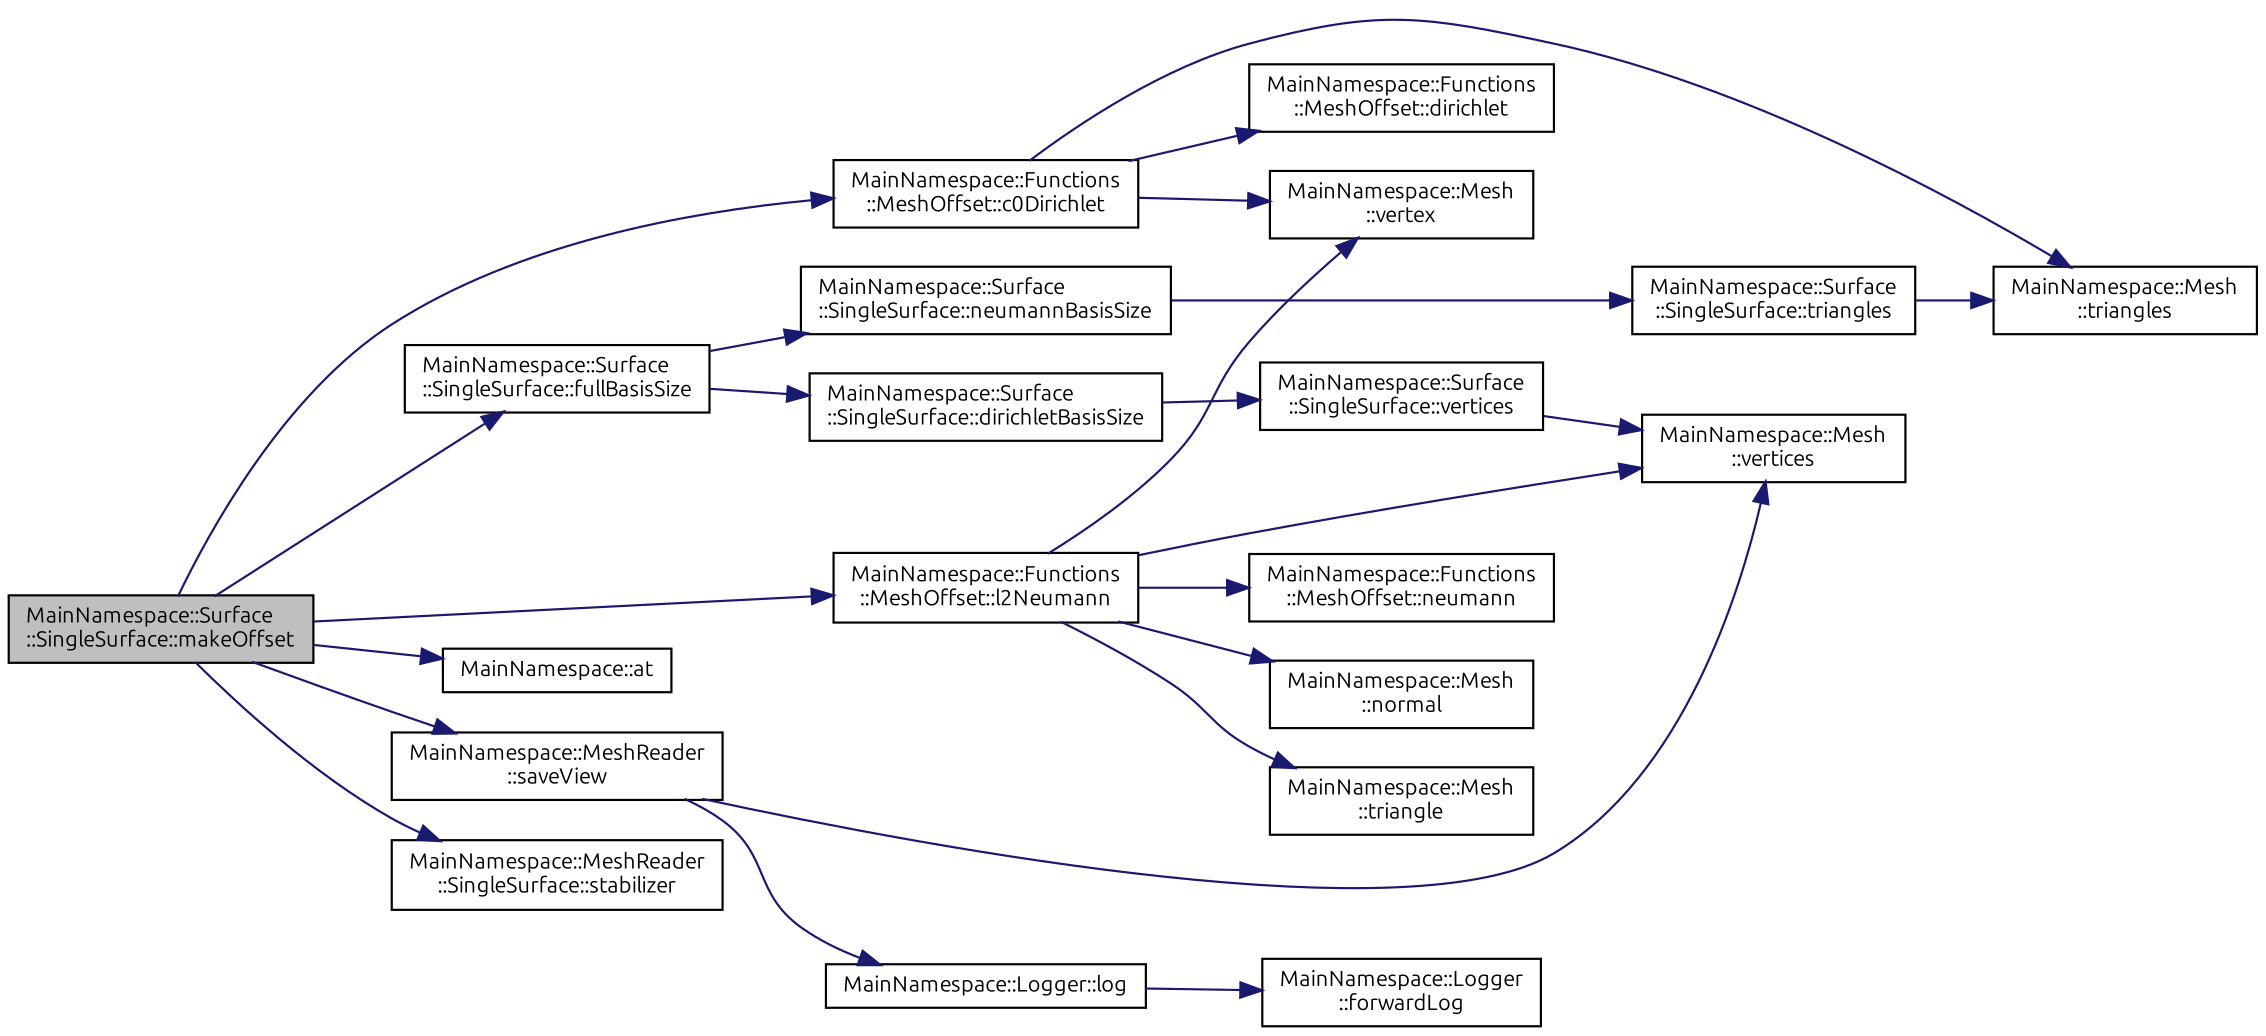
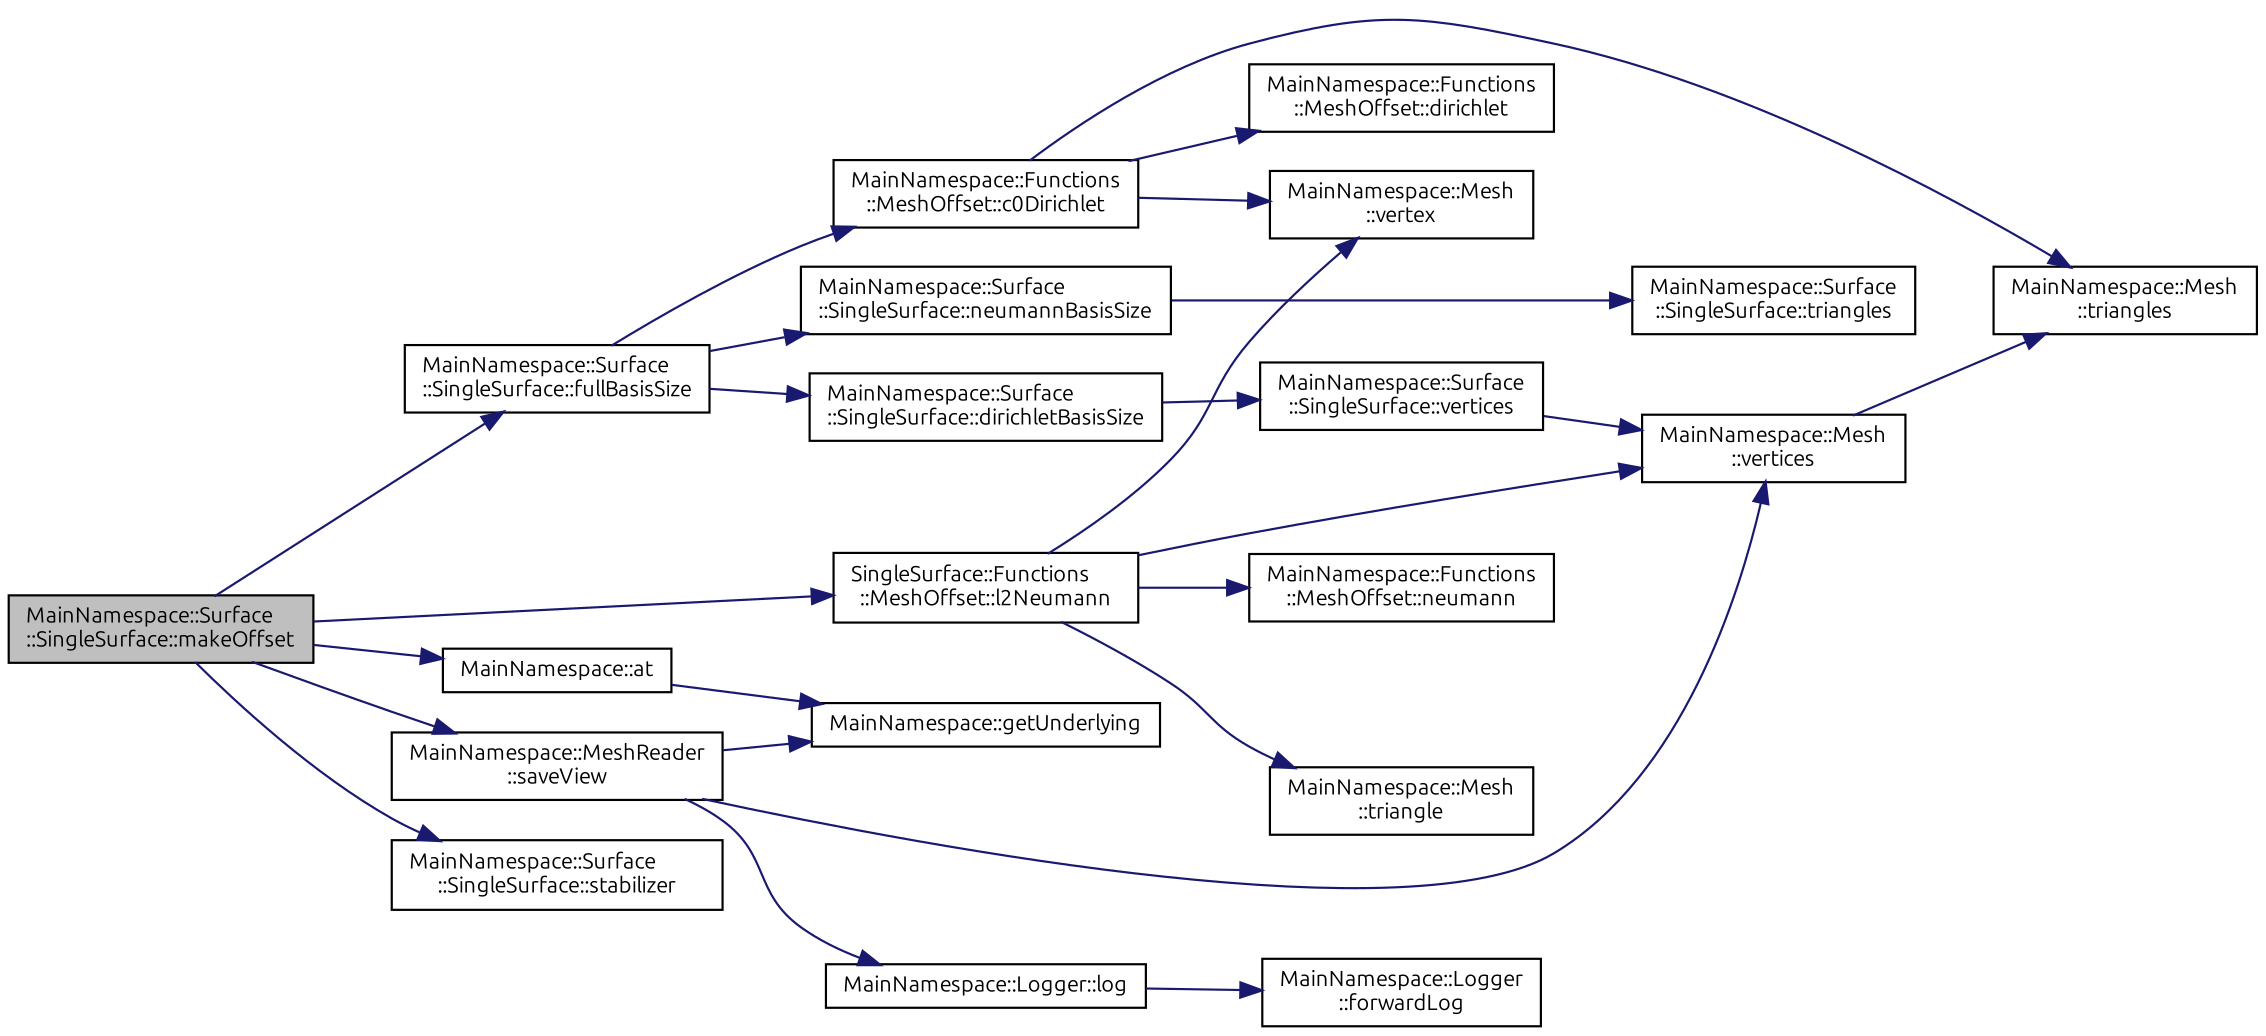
(1944, 300) -> (1939, 379)
(432, 302) -> (720, 284)
(986, 588) -> (986, 588)
(1402, 694) -> none
none -> (986, 725)
(557, 875) -> (557, 875)
